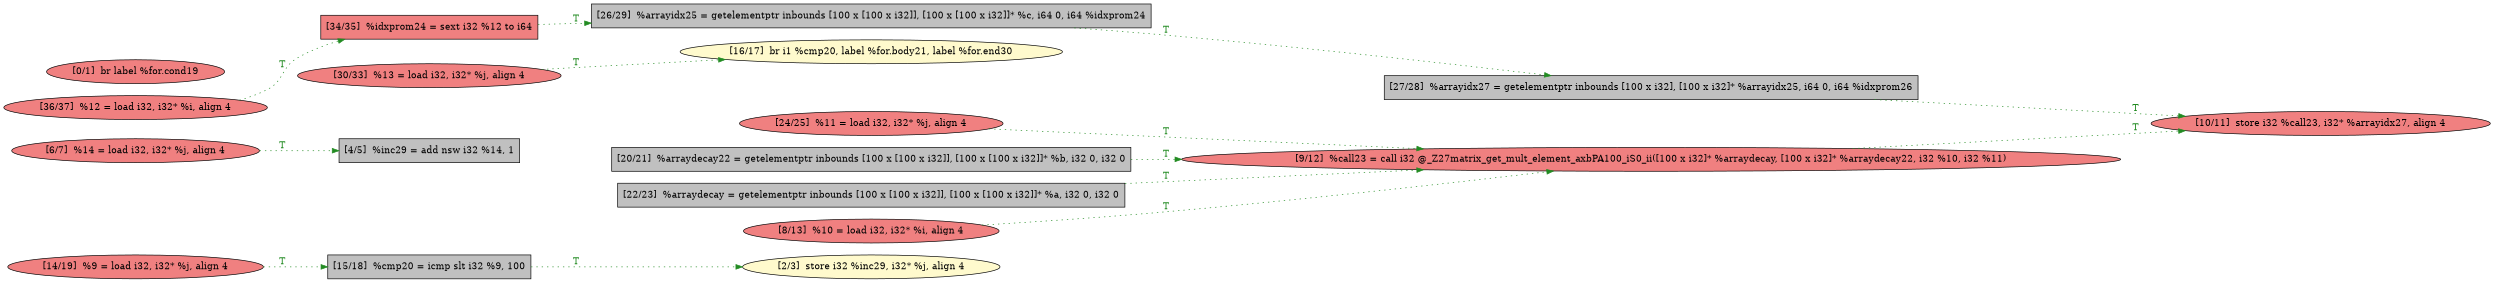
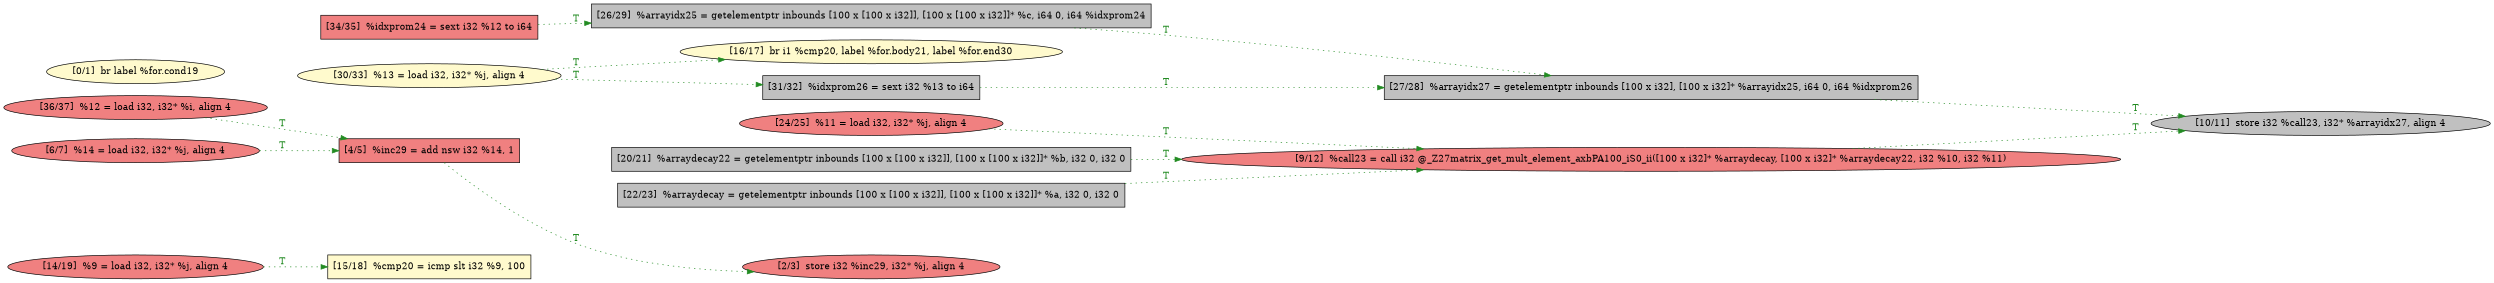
(286, 68) -> (273, 128)
(136, 72) -> (136, 72)
(429, 76) -> (429, 76)
none -> (871, 88)
(2321, 123) -> (2321, 123)
(429, 151) -> (429, 151)
(871, 231) -> none
(429, 267) -> (429, 267)
(633, 267) -> (585, 247)
(871, 267) -> (871, 267)
